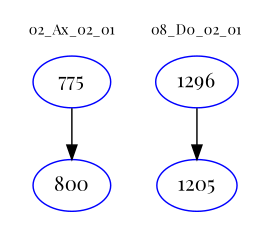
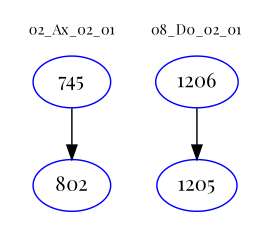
(72, 82) -> (72, 82)
(197, 82) -> (197, 82)
(72, 185) -> (72, 185)
